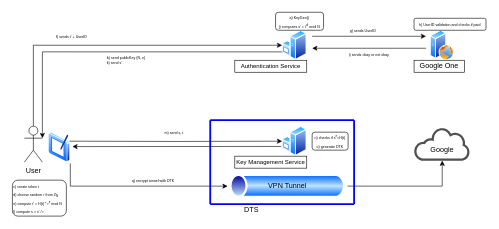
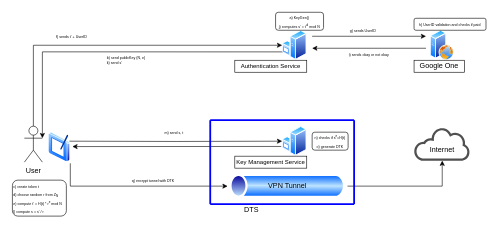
(443, 150) -> (443, 150)
